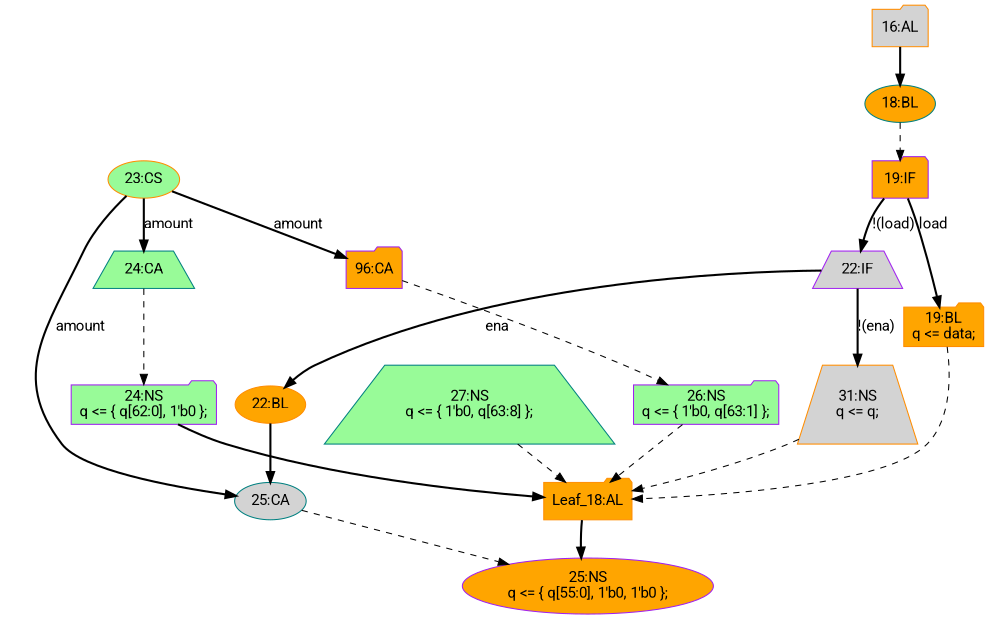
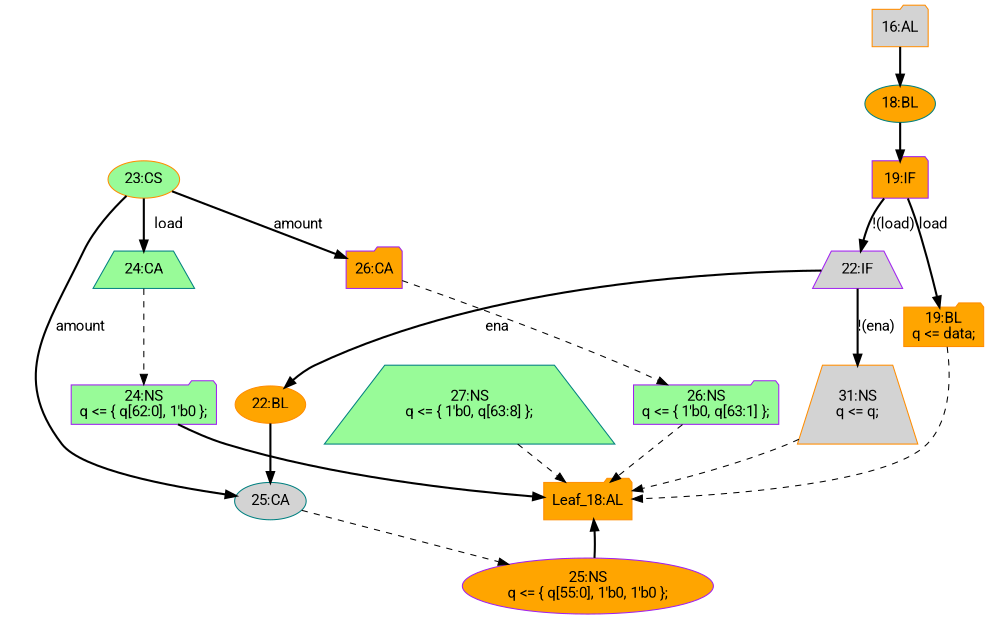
(900, 136) -> (900, 136)
(169, 225) -> (169, 225)
(374, 270) -> (374, 270)
(581, 534) -> (595, 544)
